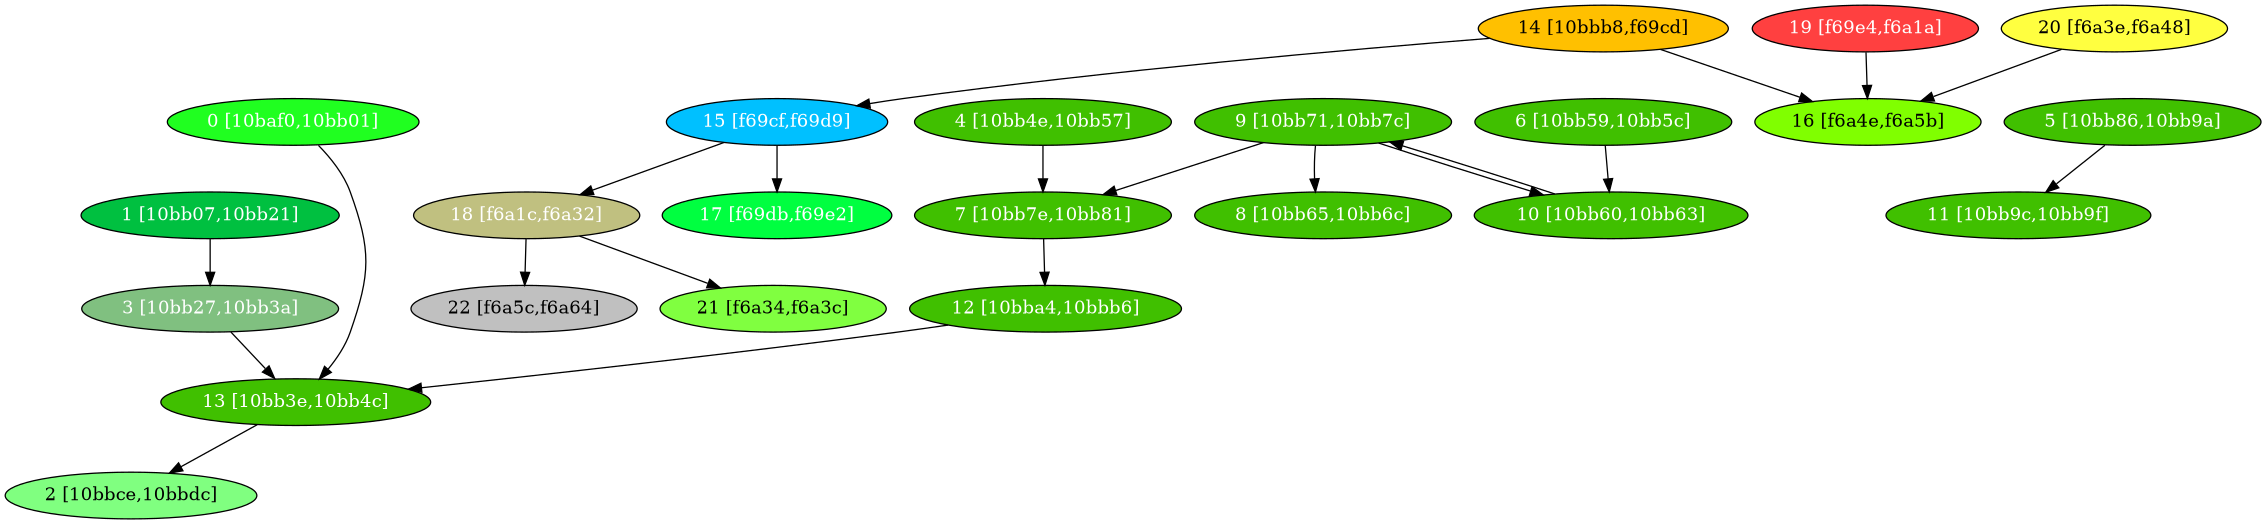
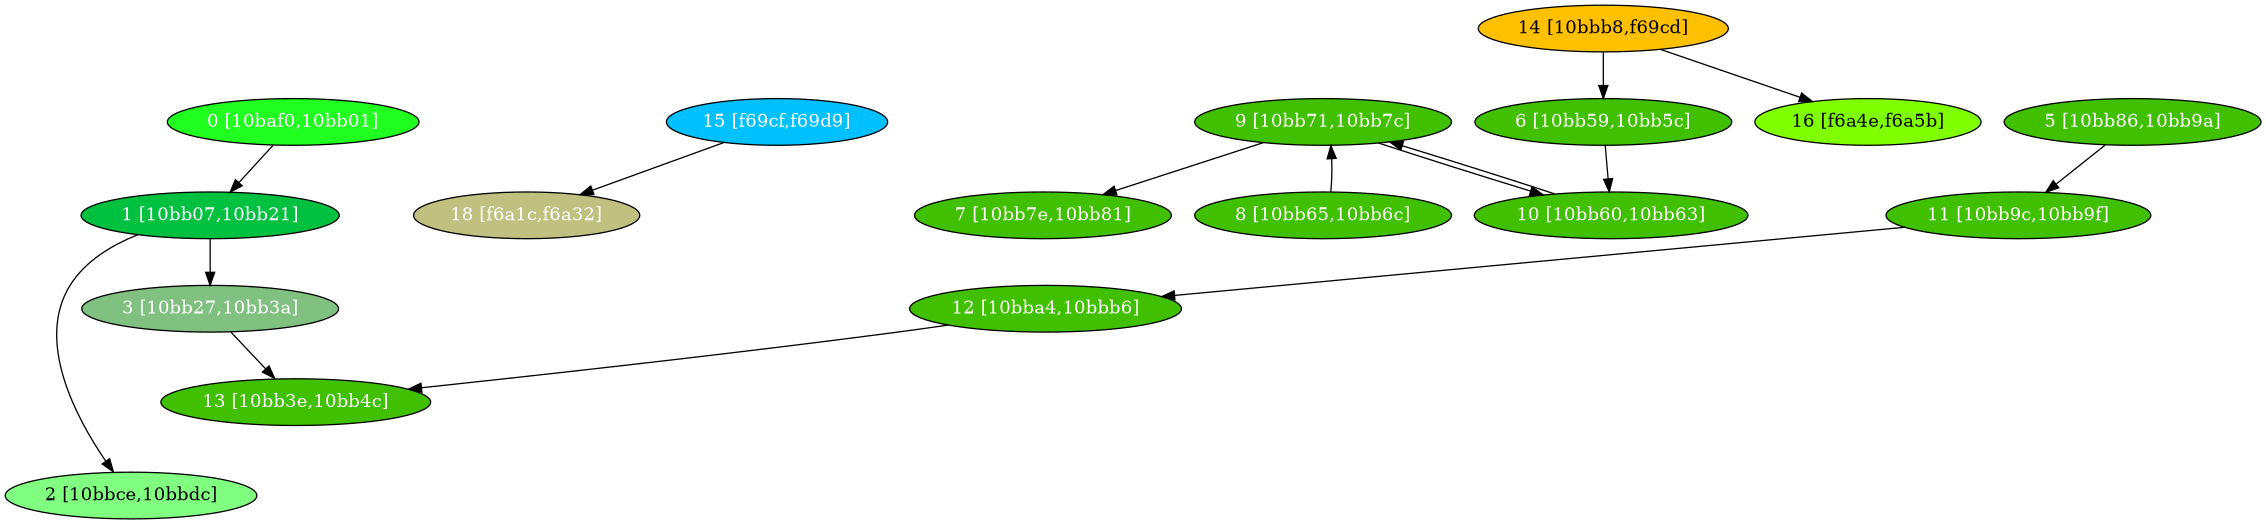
(1865, 29) -> none
(2114, 29) -> none
(1179, 66) -> (1603, 69)
(1043, 122) -> none
(1315, 162) -> (1332, 175)
(777, 215) -> none
(365, 255) -> (256, 164)
(1044, 256) -> (1540, 261)
(524, 309) -> none
(773, 309) -> none
(219, 446) -> (57, 335)
